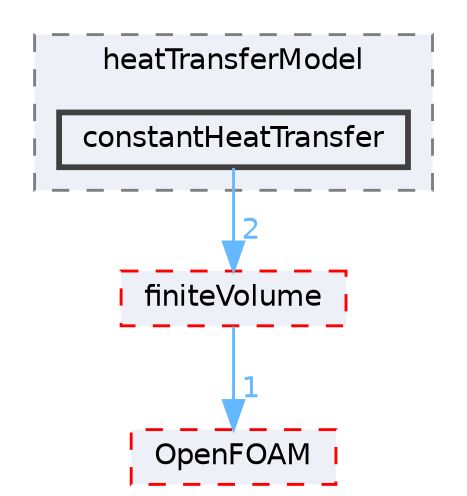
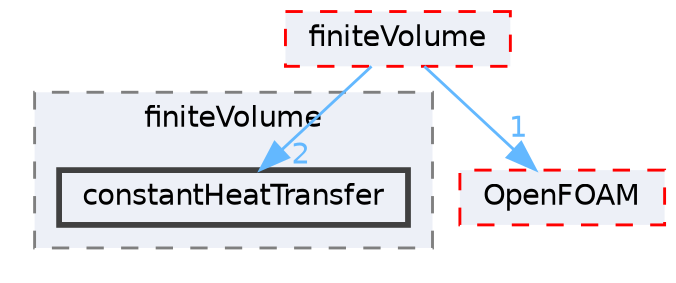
(234, 62) -> (234, 120)
(234, 209) -> (325, 110)
